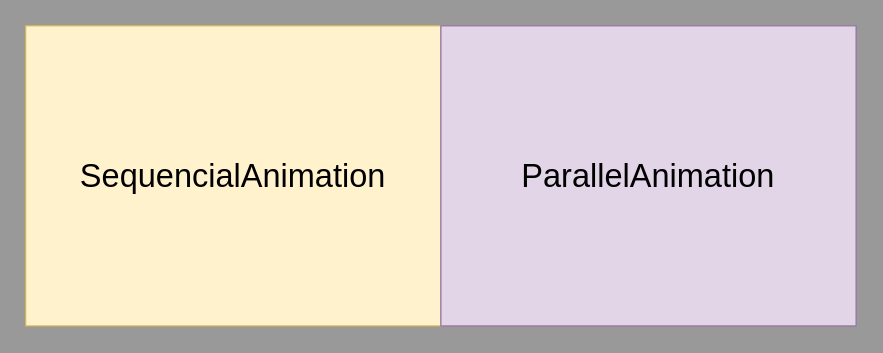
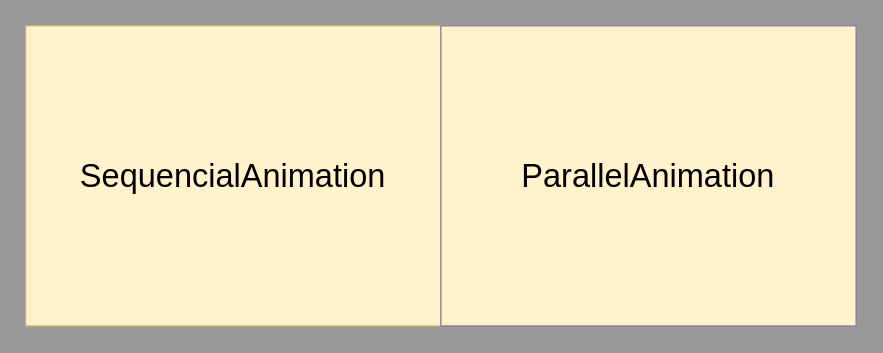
(648, 176) -> (648, 176)
